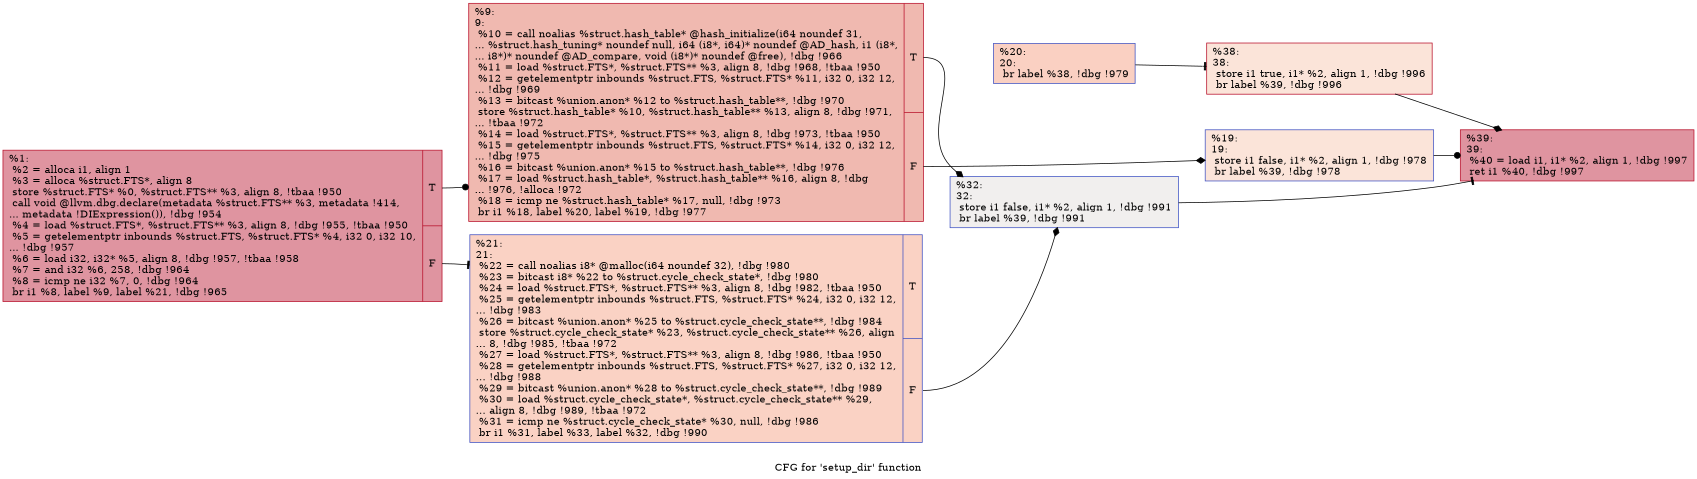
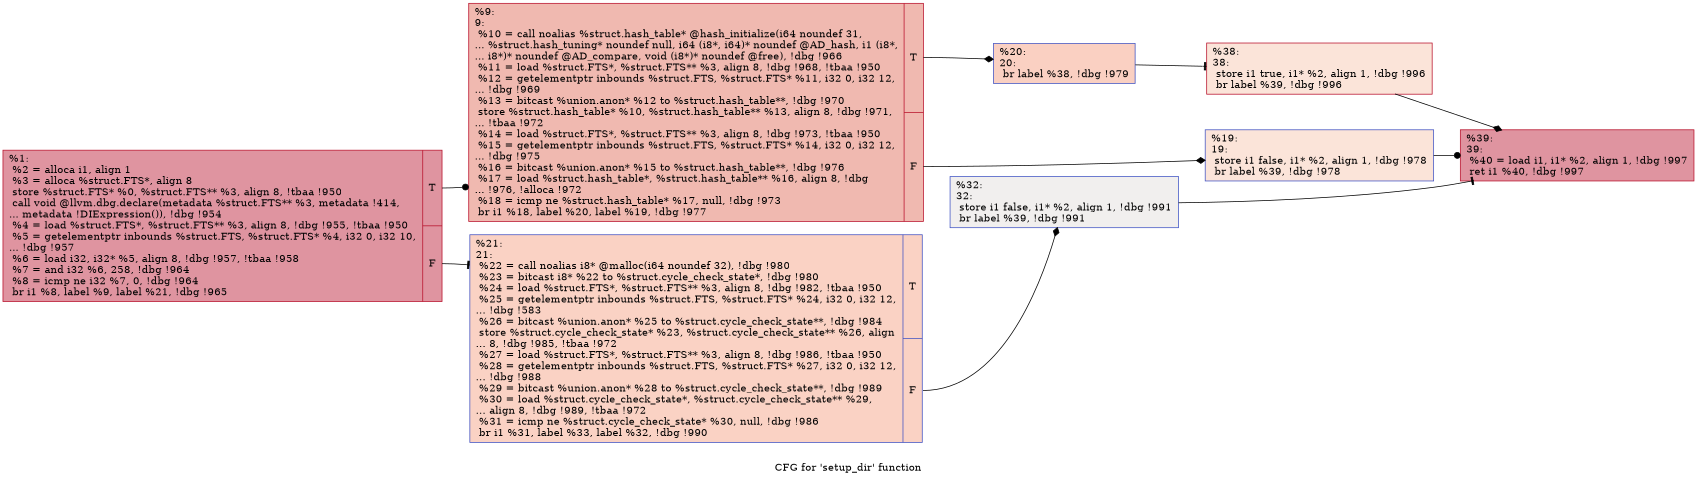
(941, 110) -> (954, 58)
(509, 310) -> (509, 310)
